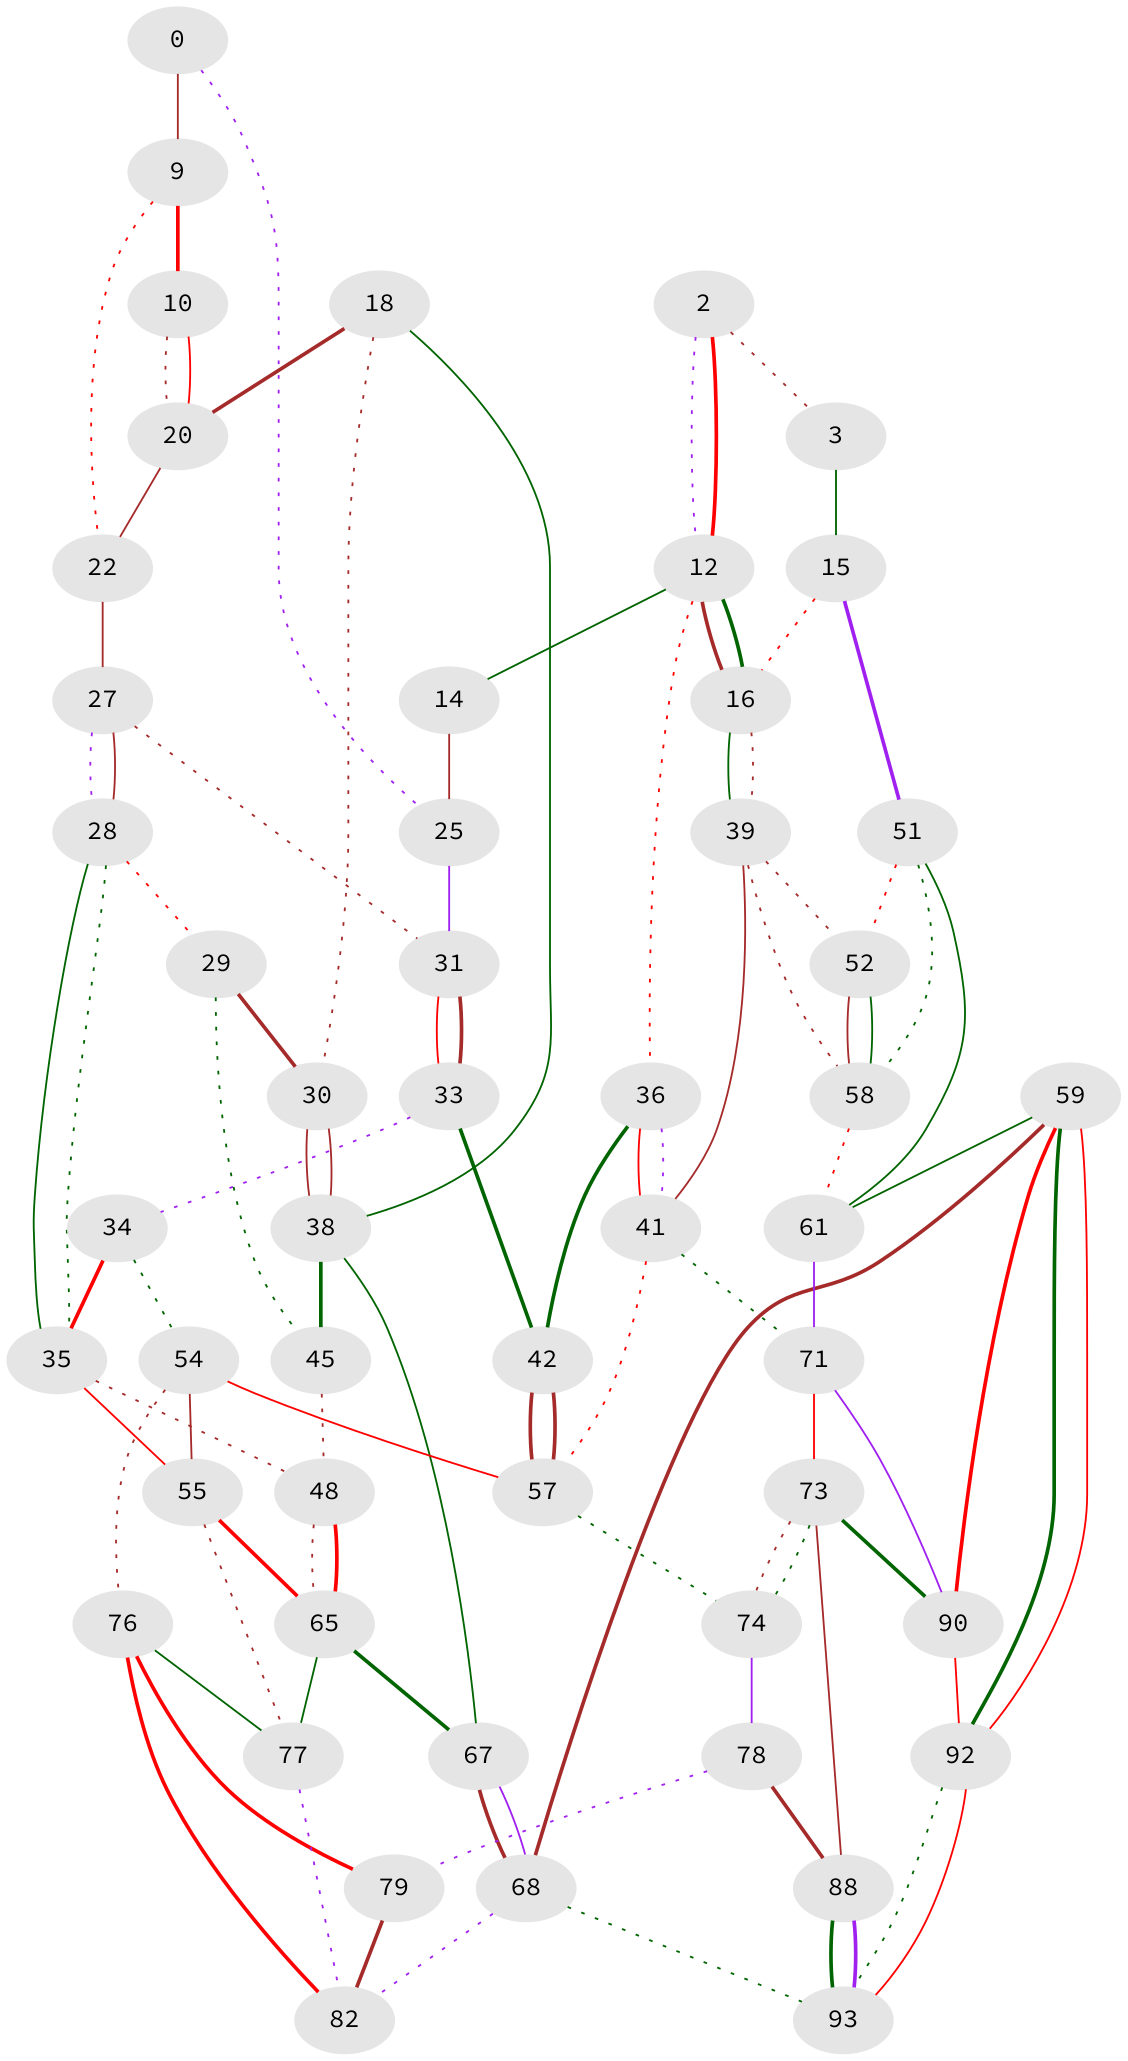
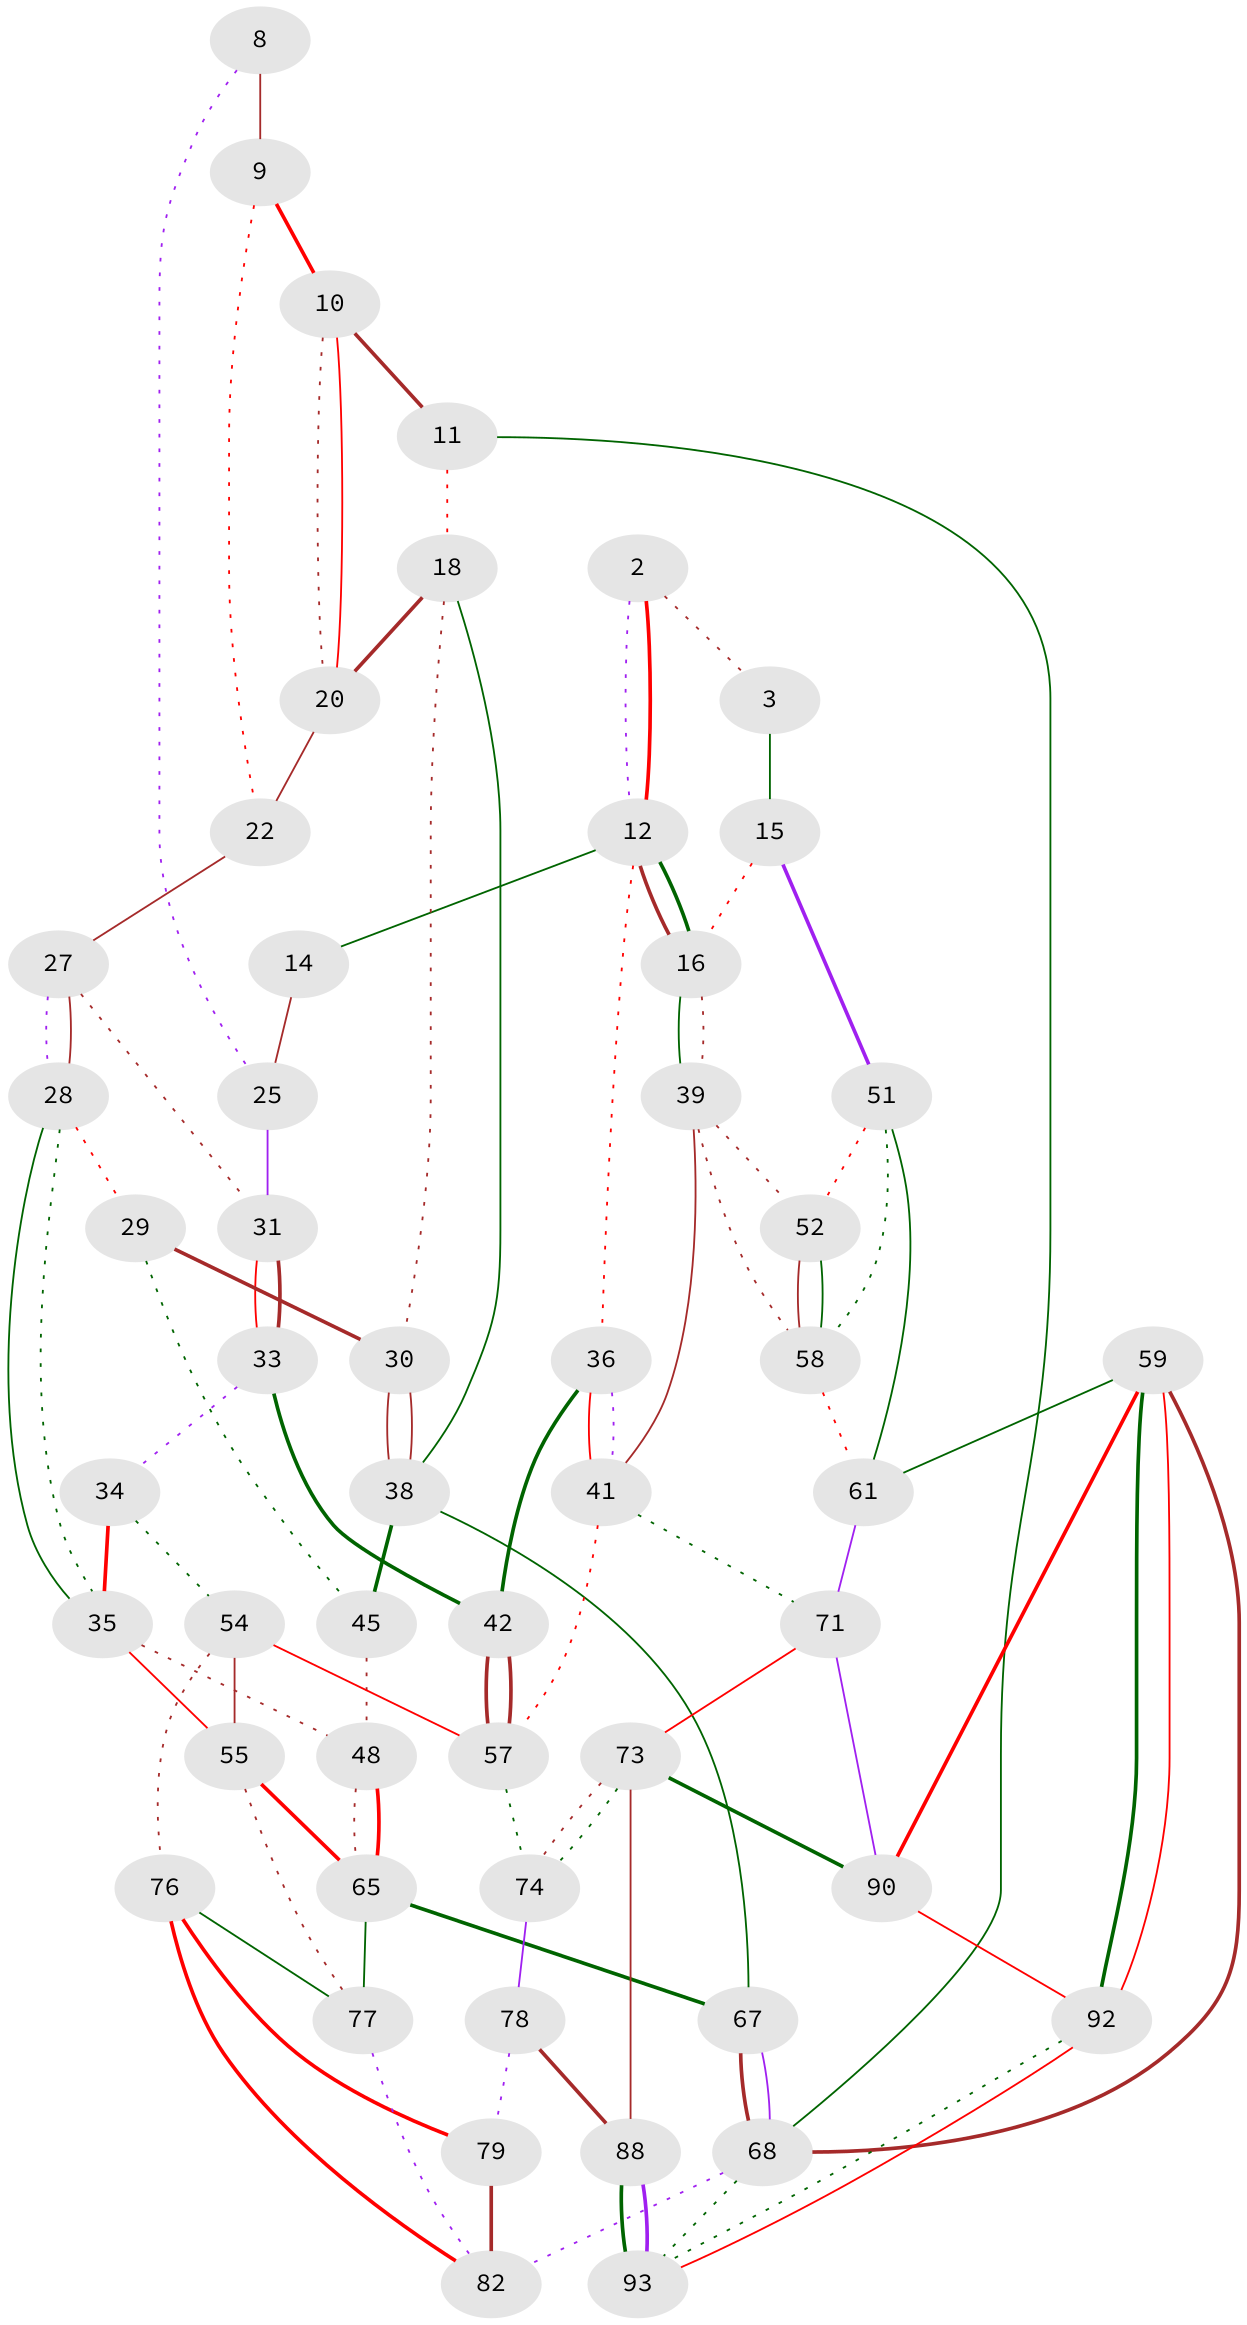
(178, 40) -> (260, 40)
none -> (447, 436)
